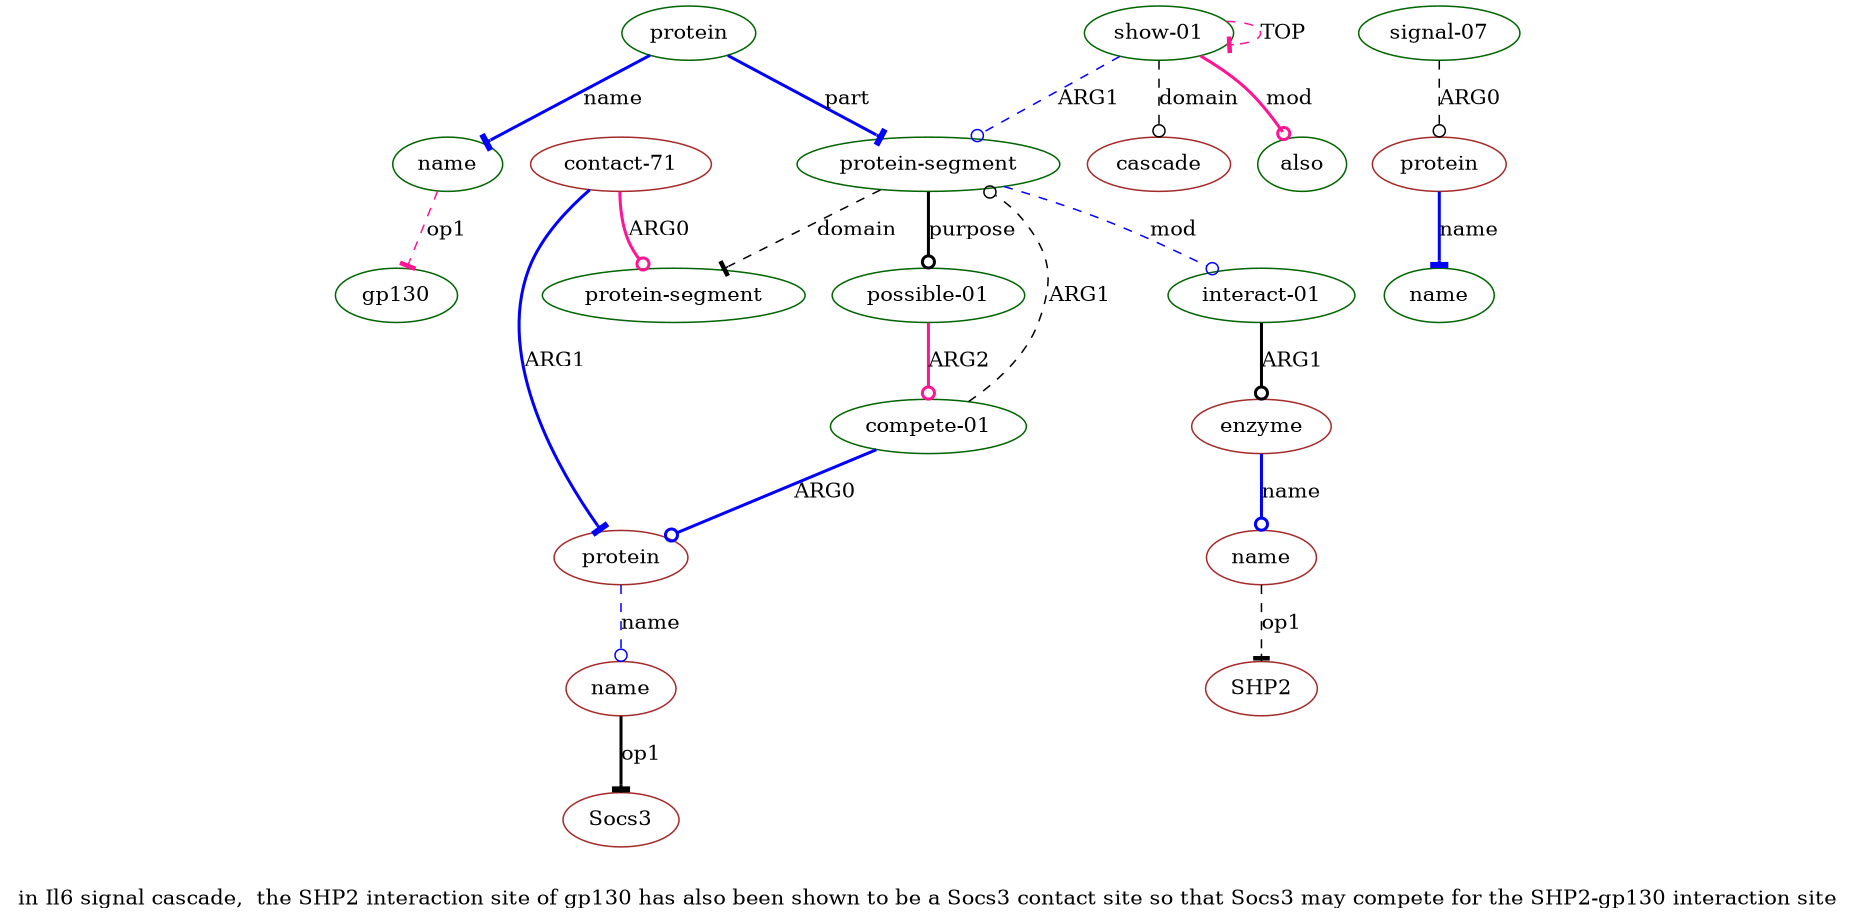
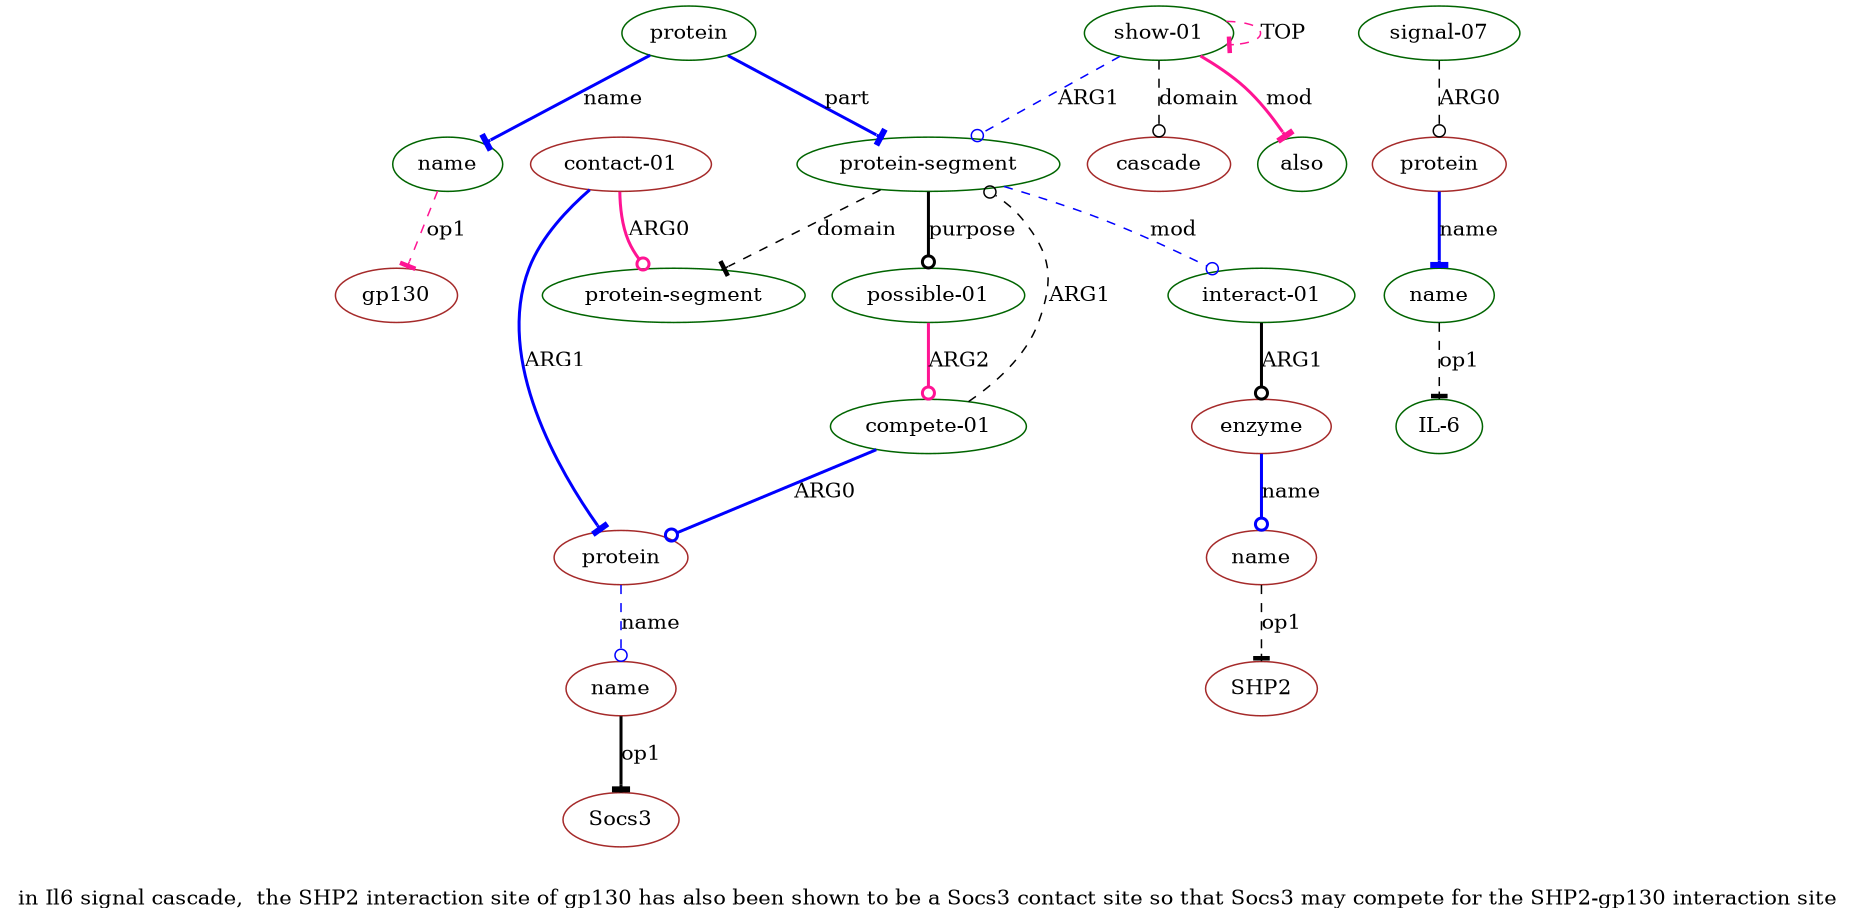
(1246, 89) -> (1246, 89)
(621, 164) -> (621, 164)
(396, 295) -> (396, 295)
none -> (1439, 426)
